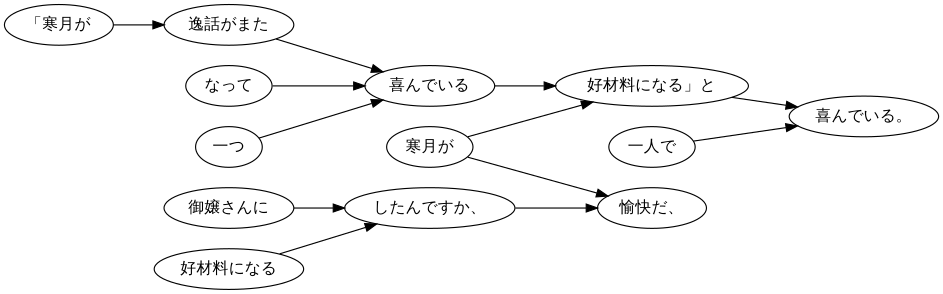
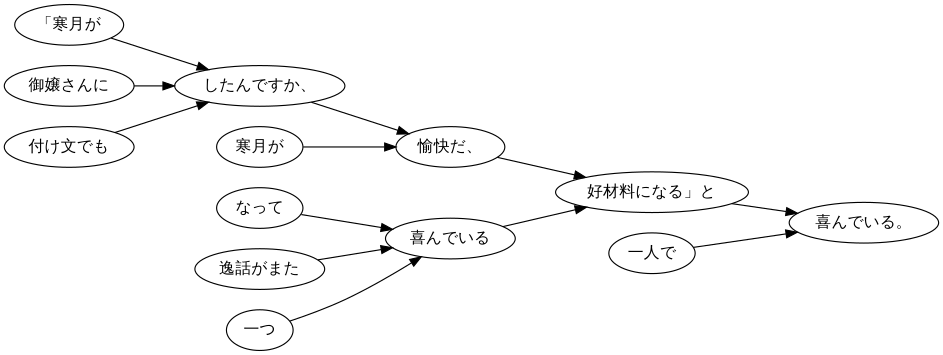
(133, 25) -> (154, 52)
(525, 121) -> (536, 166)
(229, 269) -> (69, 147)
